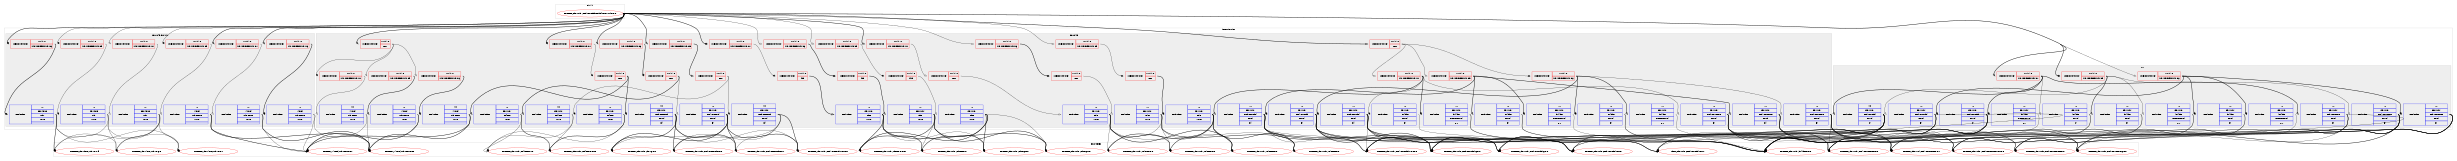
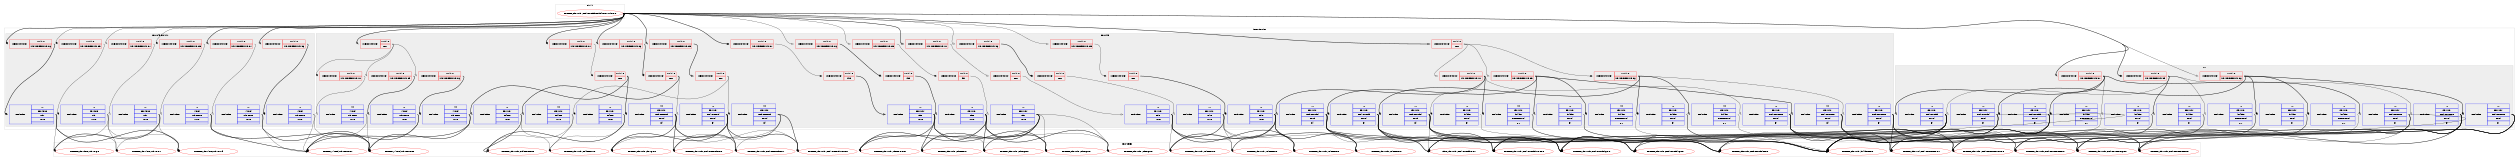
none -> (1138, 151)
